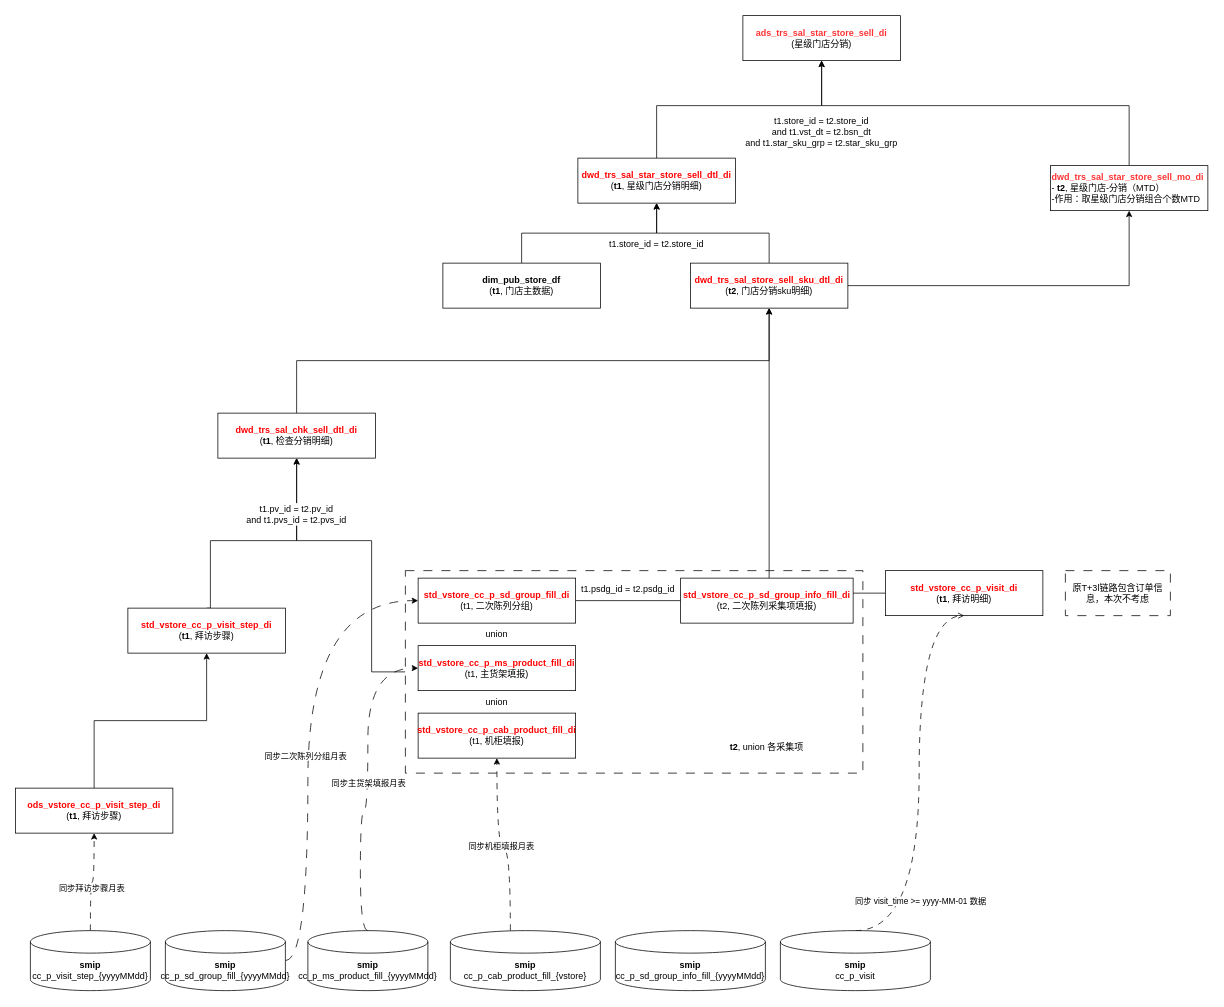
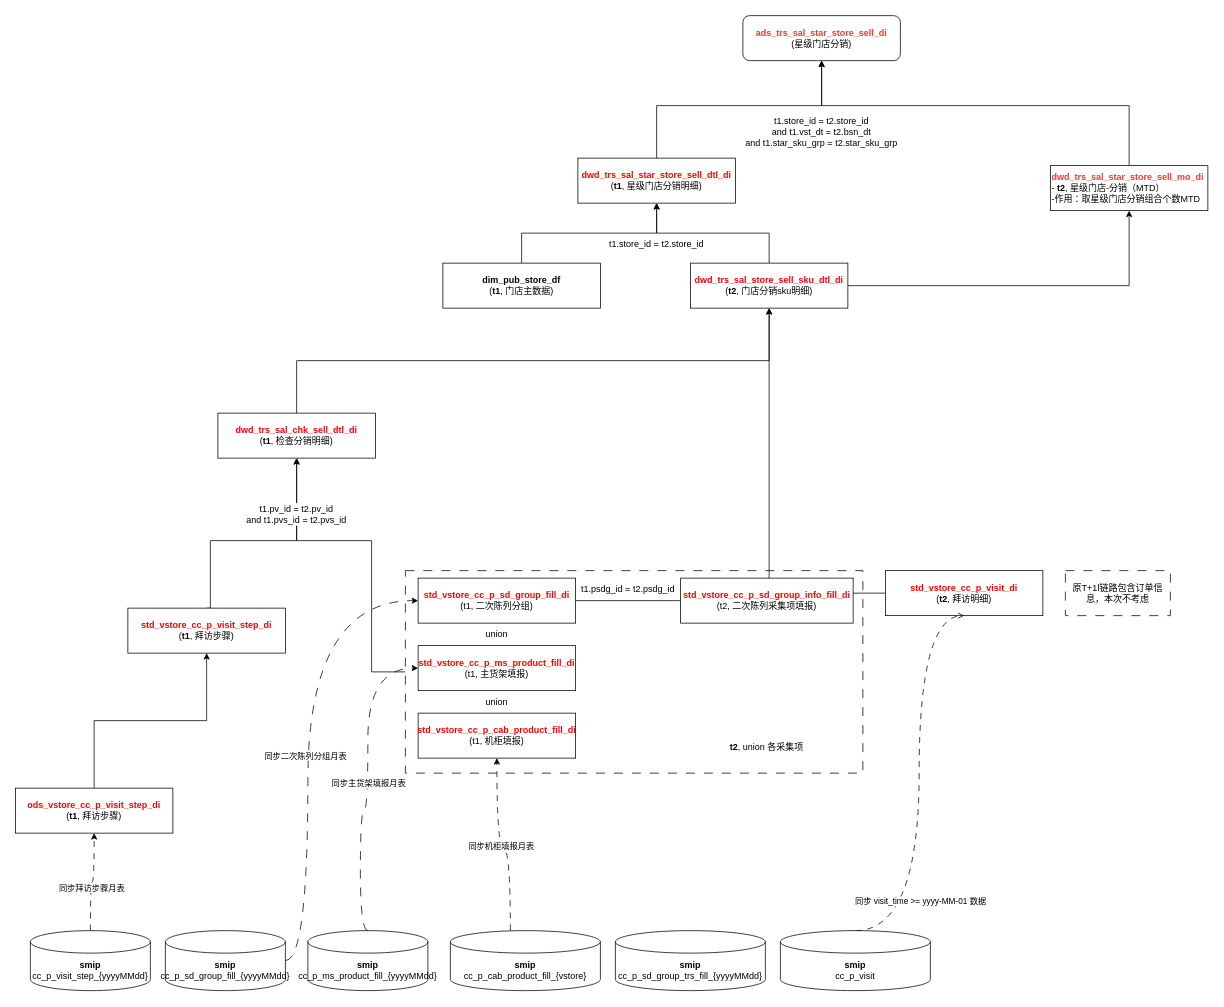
(822, 38) -> (822, 38)
(964, 593) -> (964, 593)
(1118, 593) -> (1118, 593)
(690, 970) -> (690, 970)
